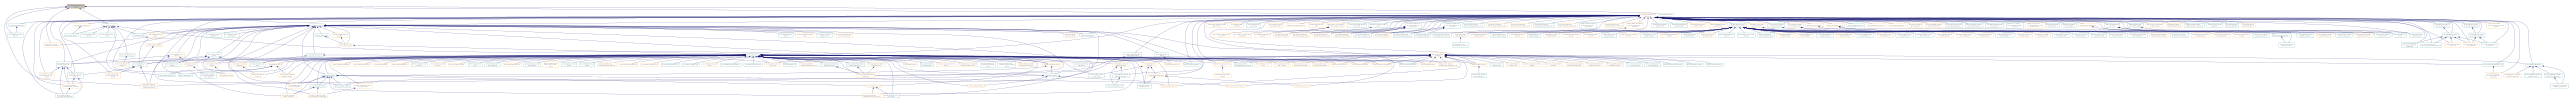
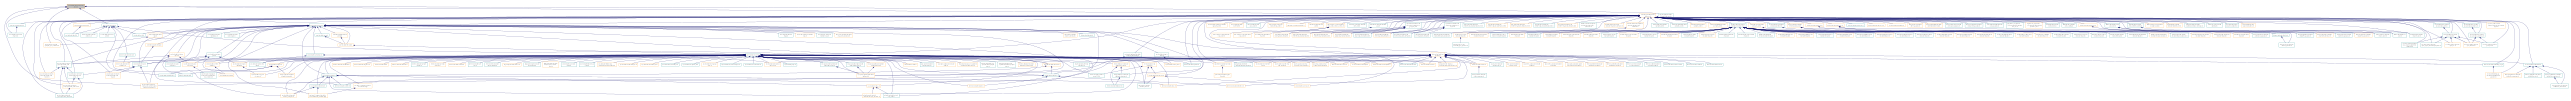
(809, 65) -> none
(295, 86) -> none
